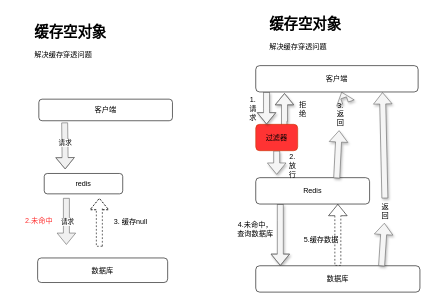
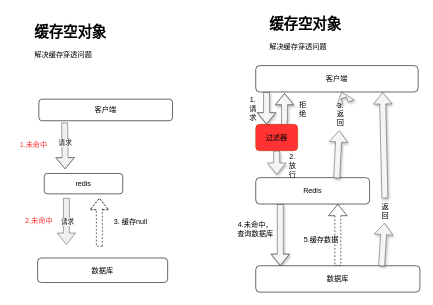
none -> (33, 146)
